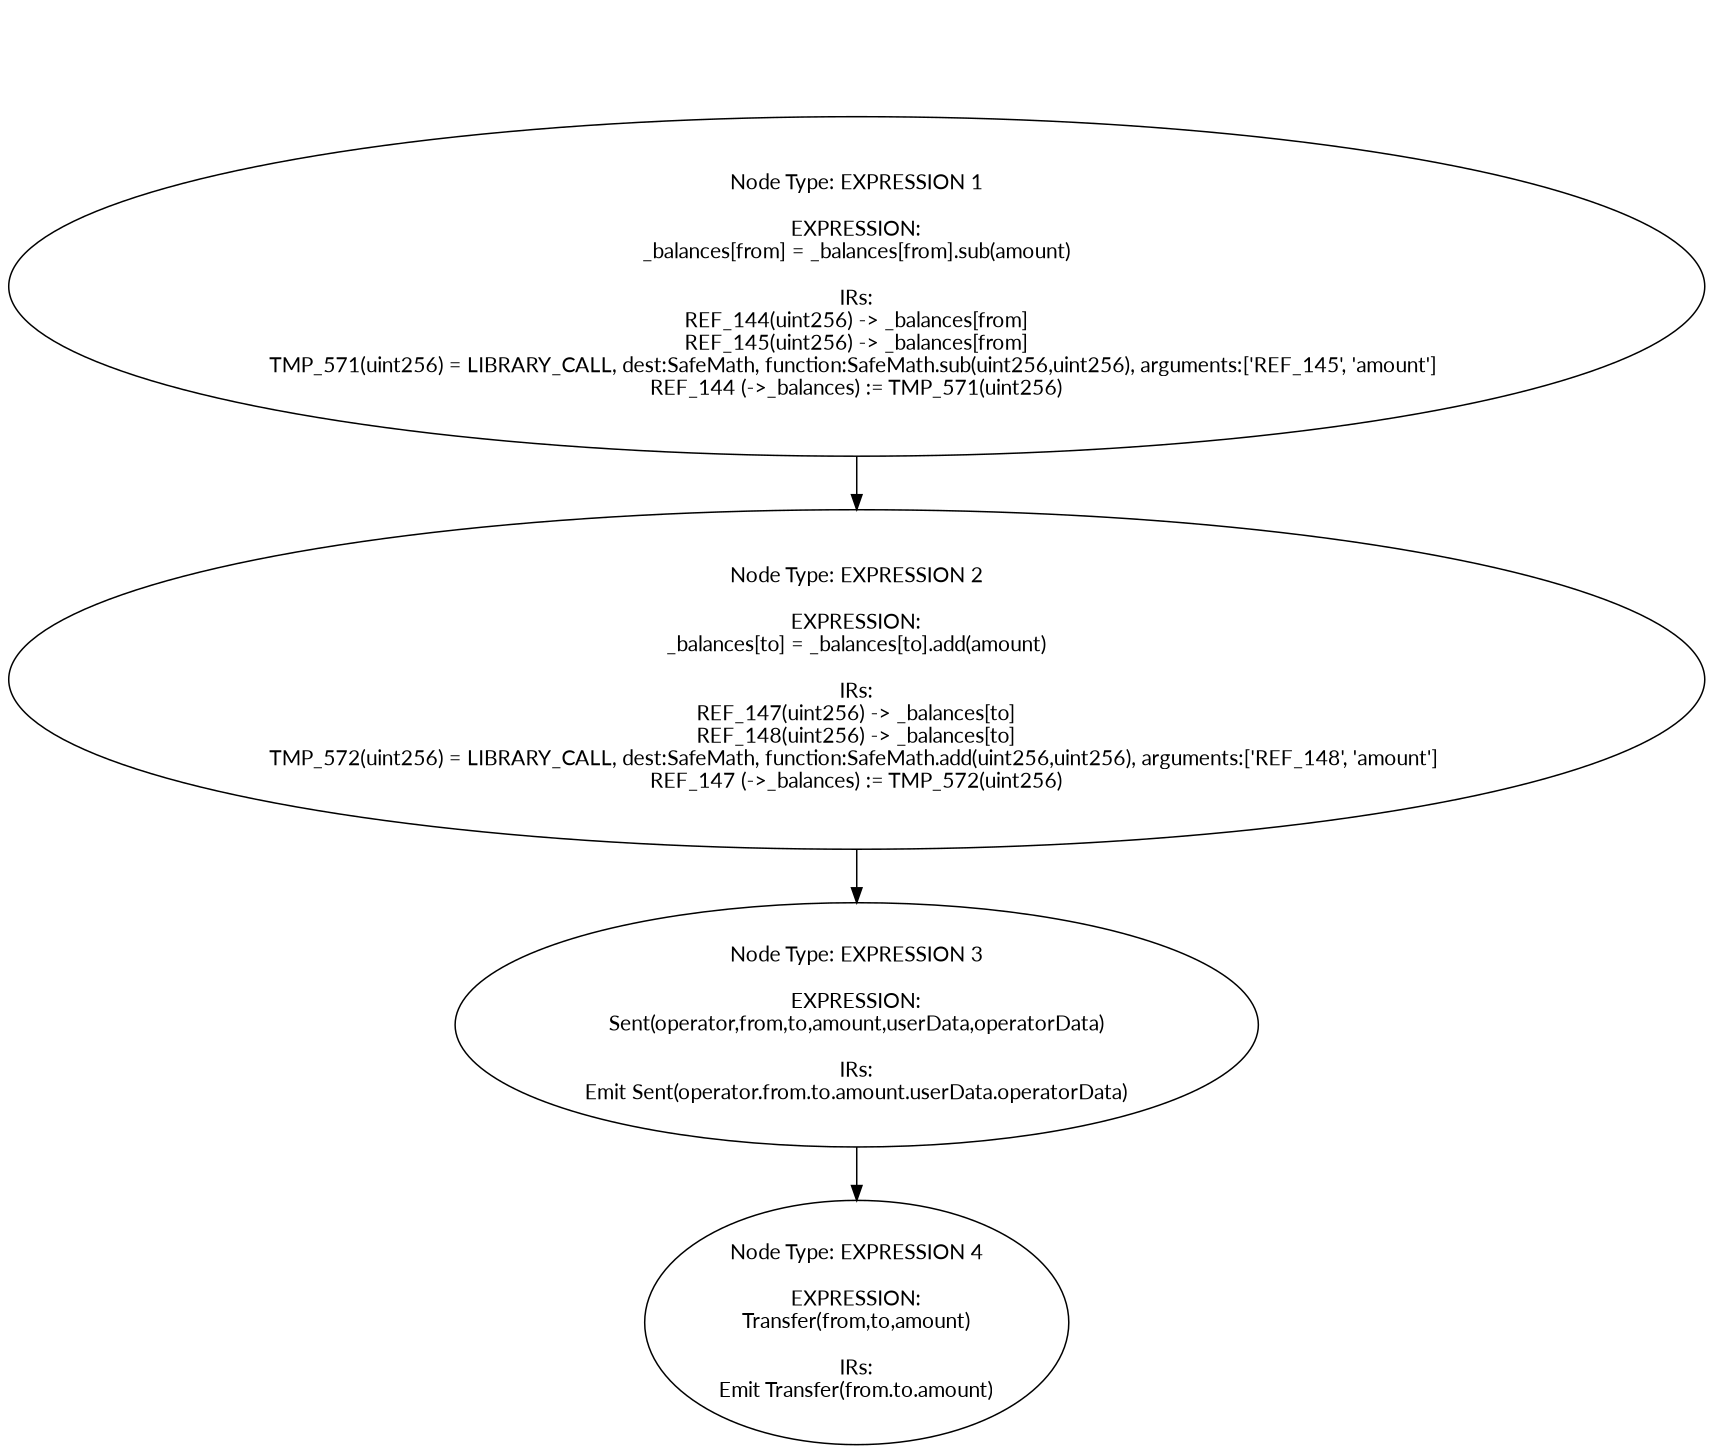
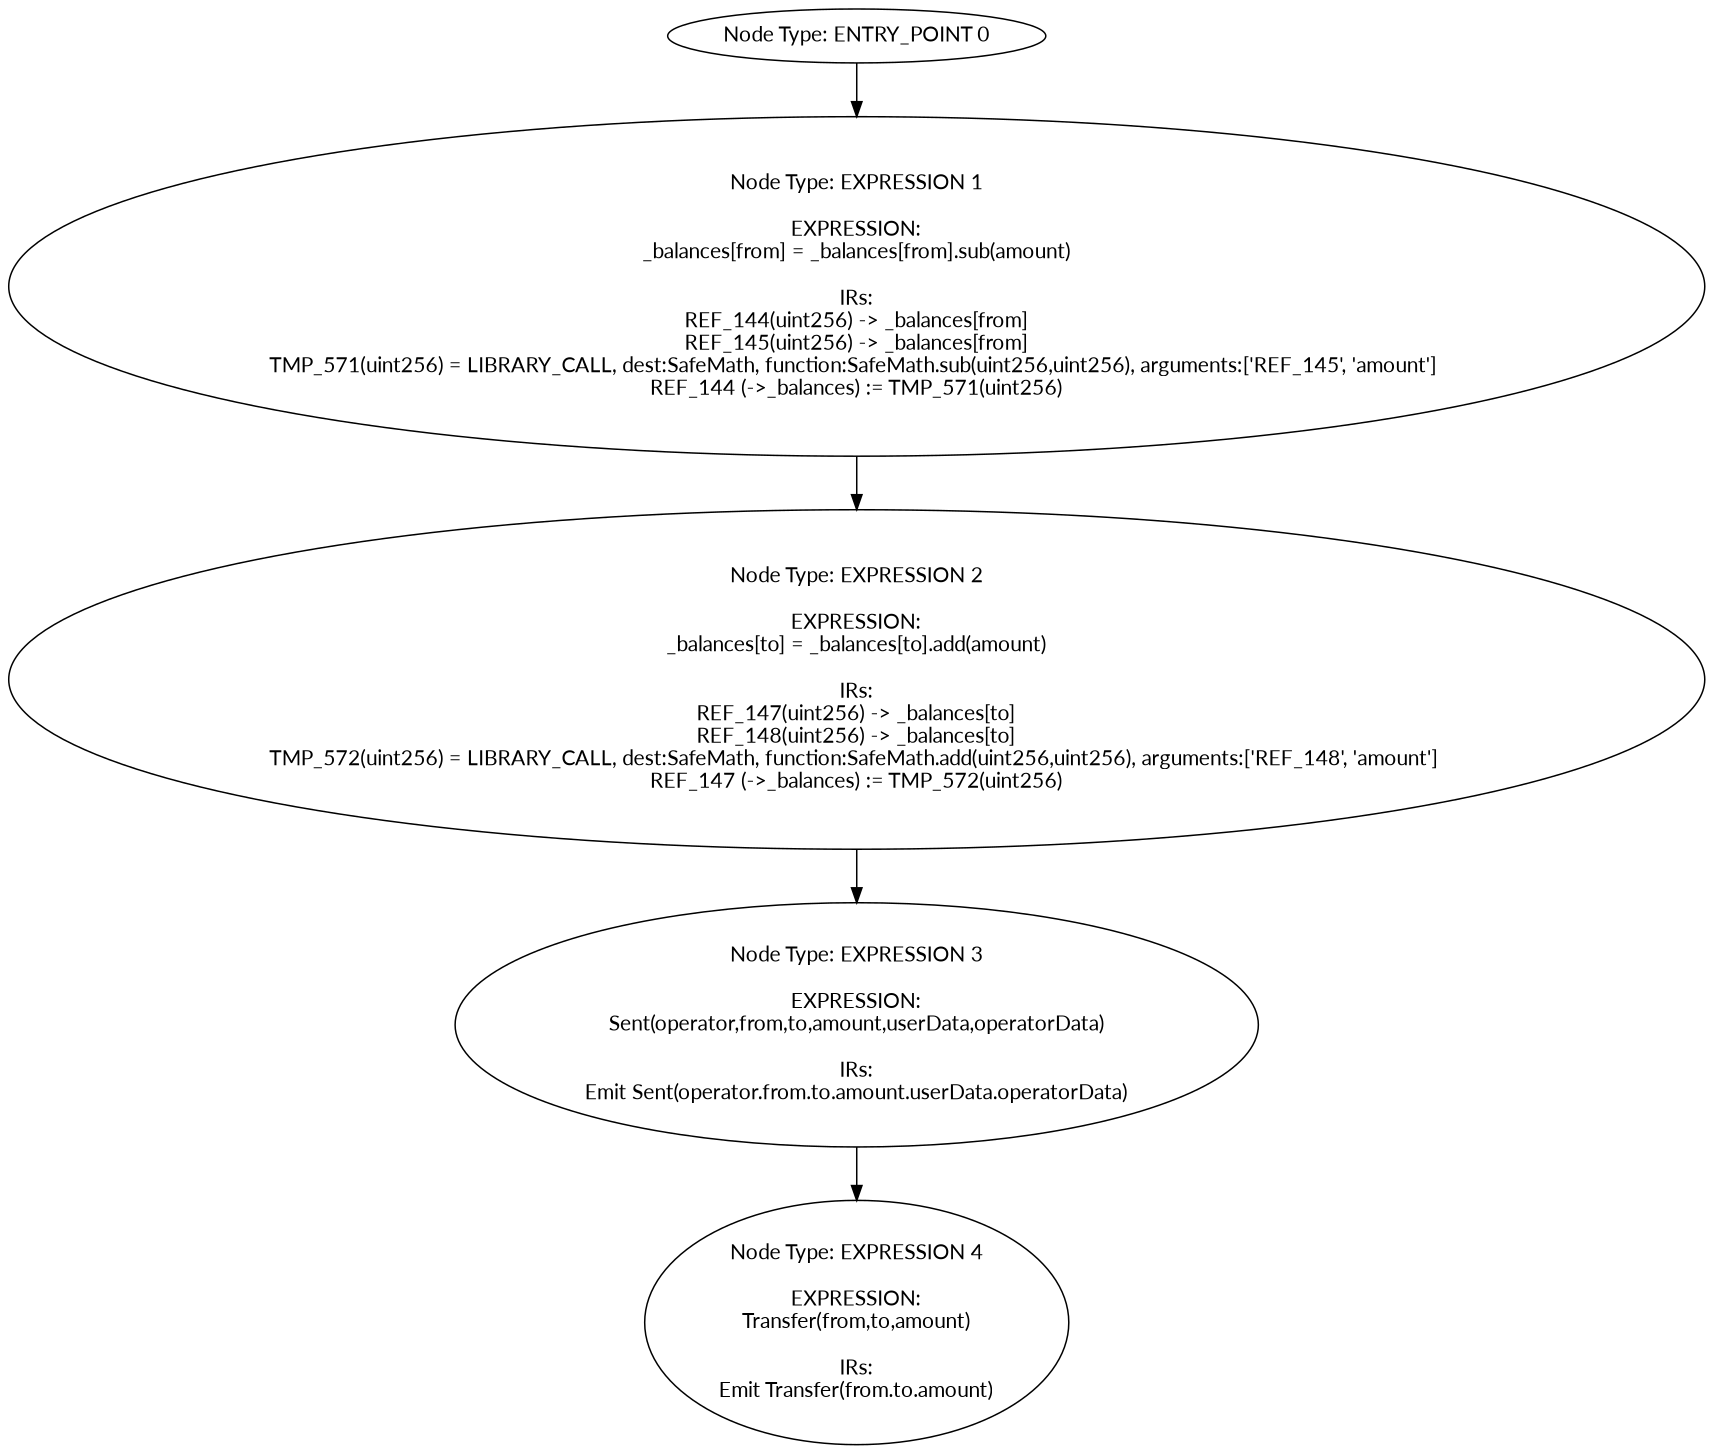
none -> (857, 36)
